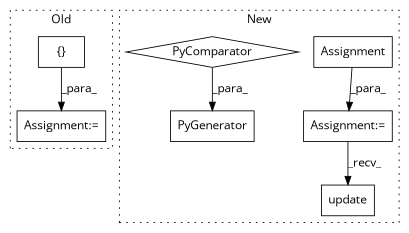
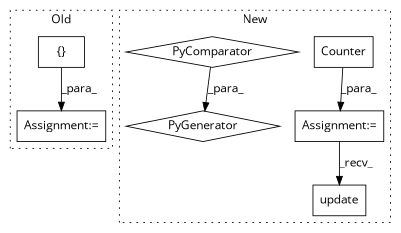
(353, 52) -> (344, 52)
(212, 126) -> (203, 126)
